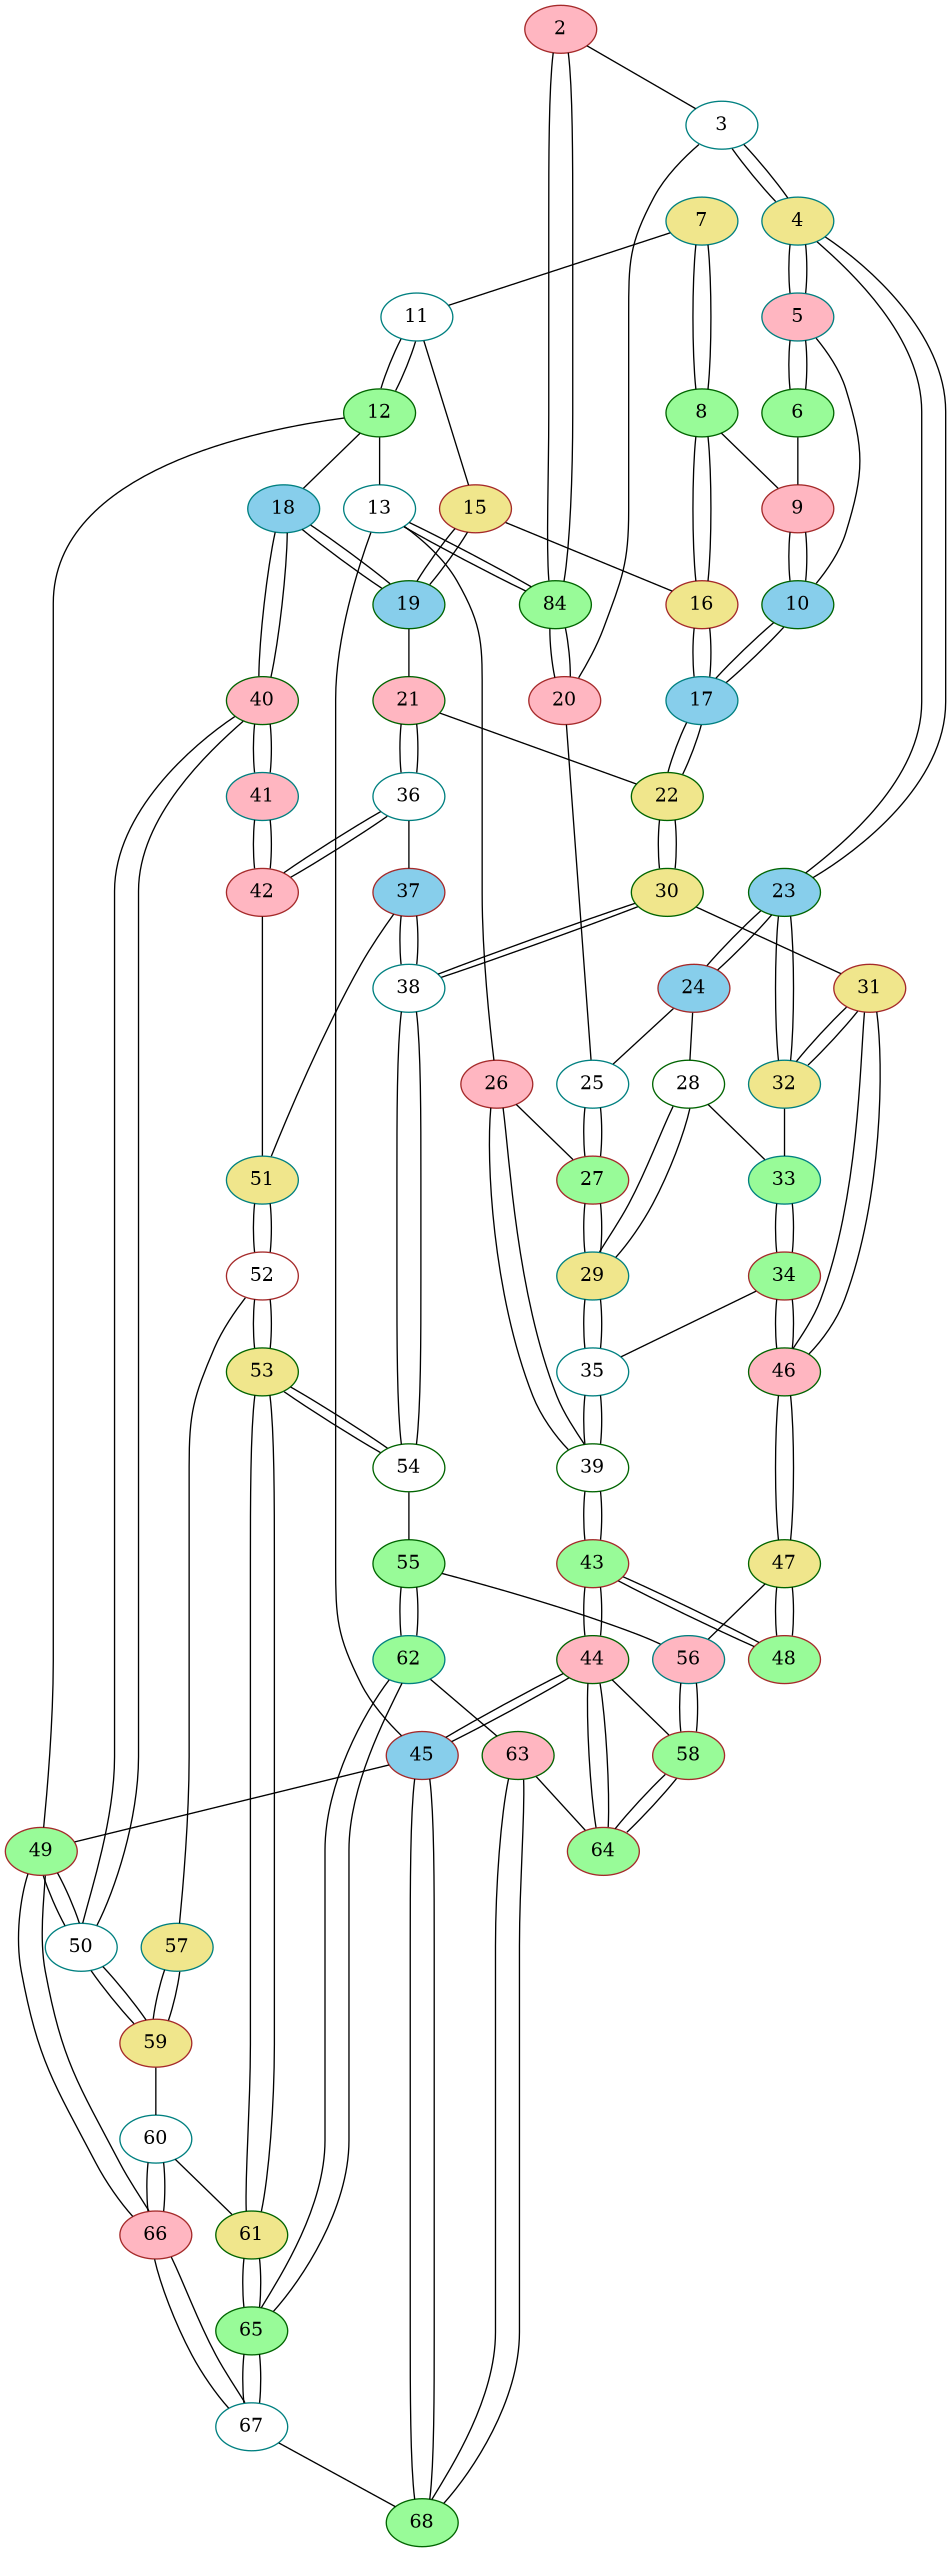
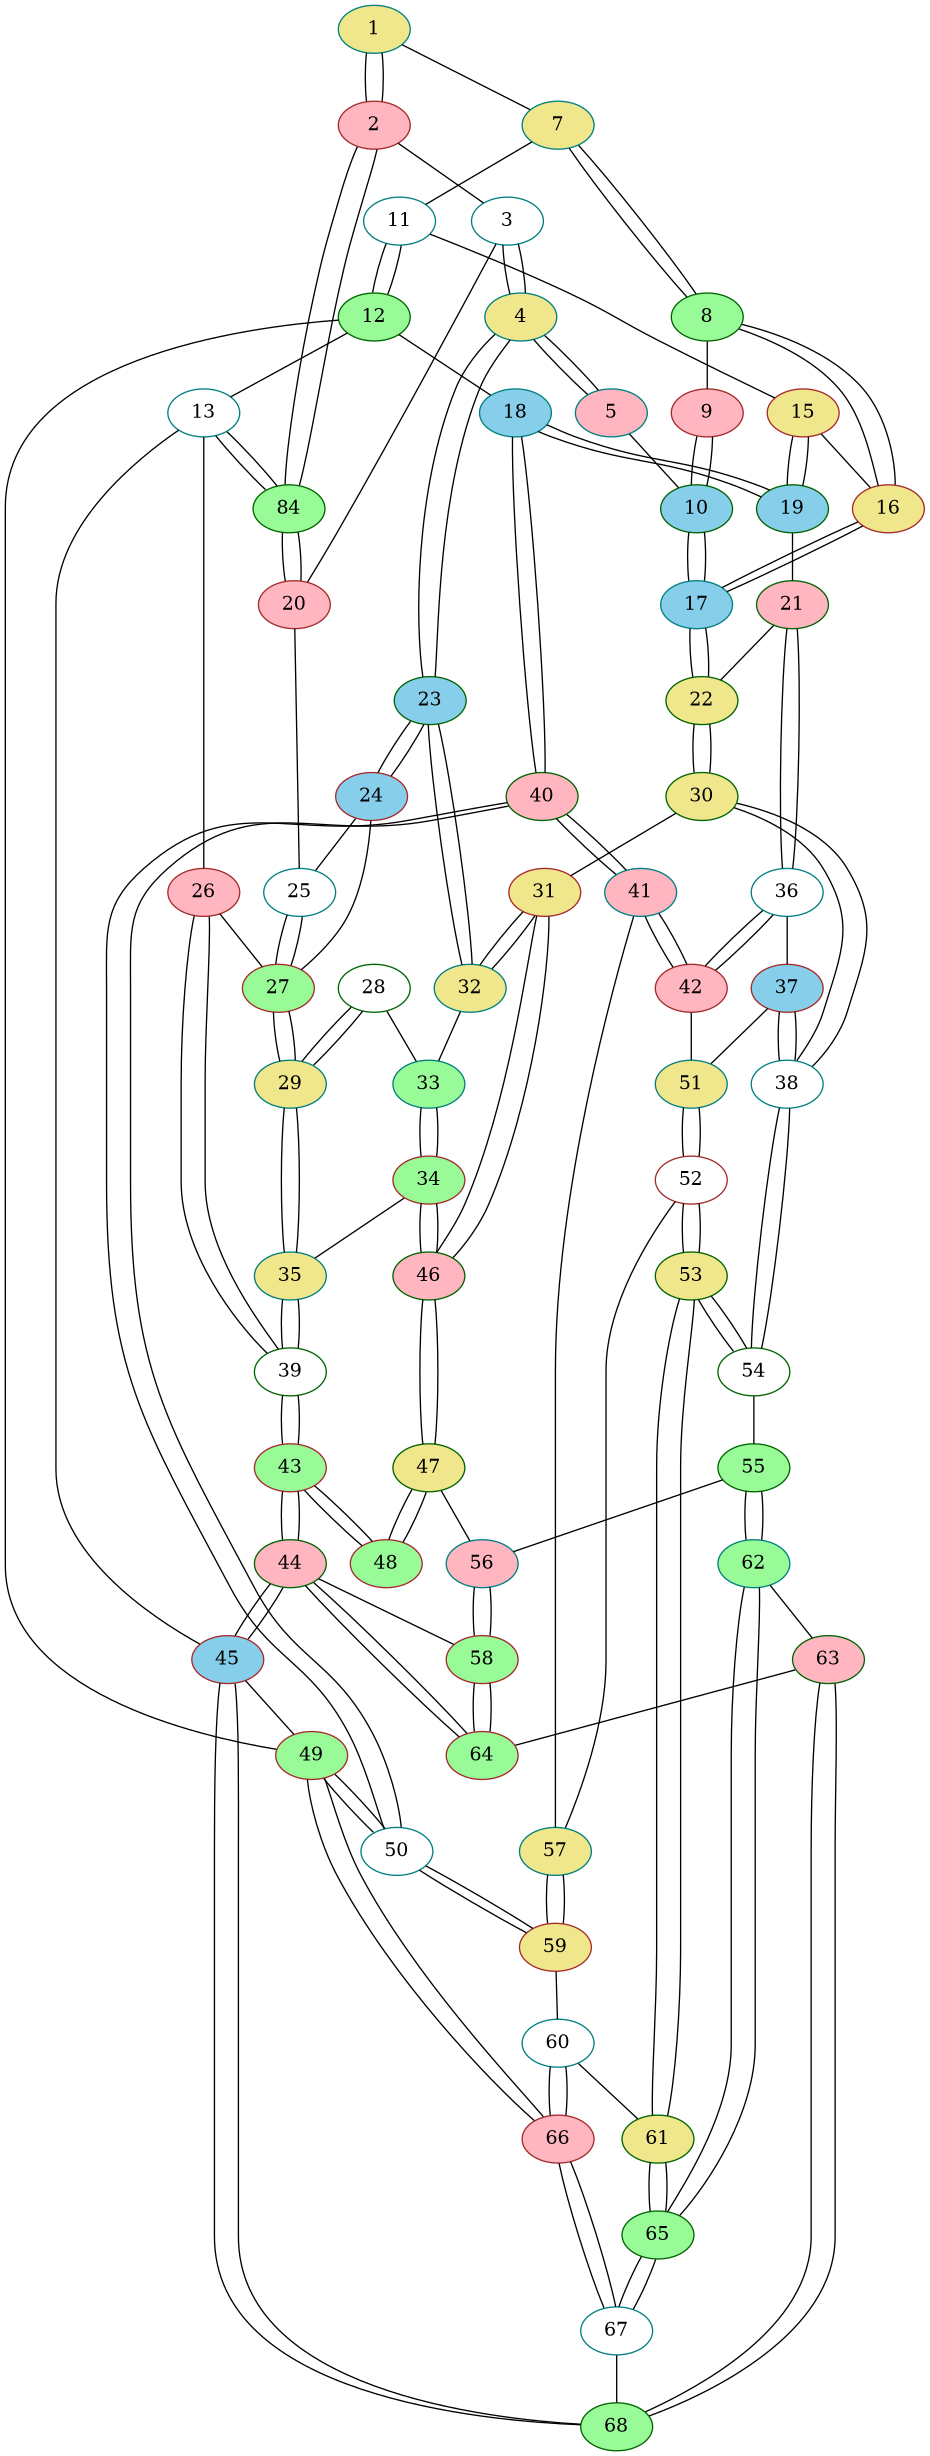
none -> (374, 29)
(798, 413) -> none
(691, 1036) -> (354, 904)
none -> (556, 1368)
(593, 1372) -> (290, 1276)
